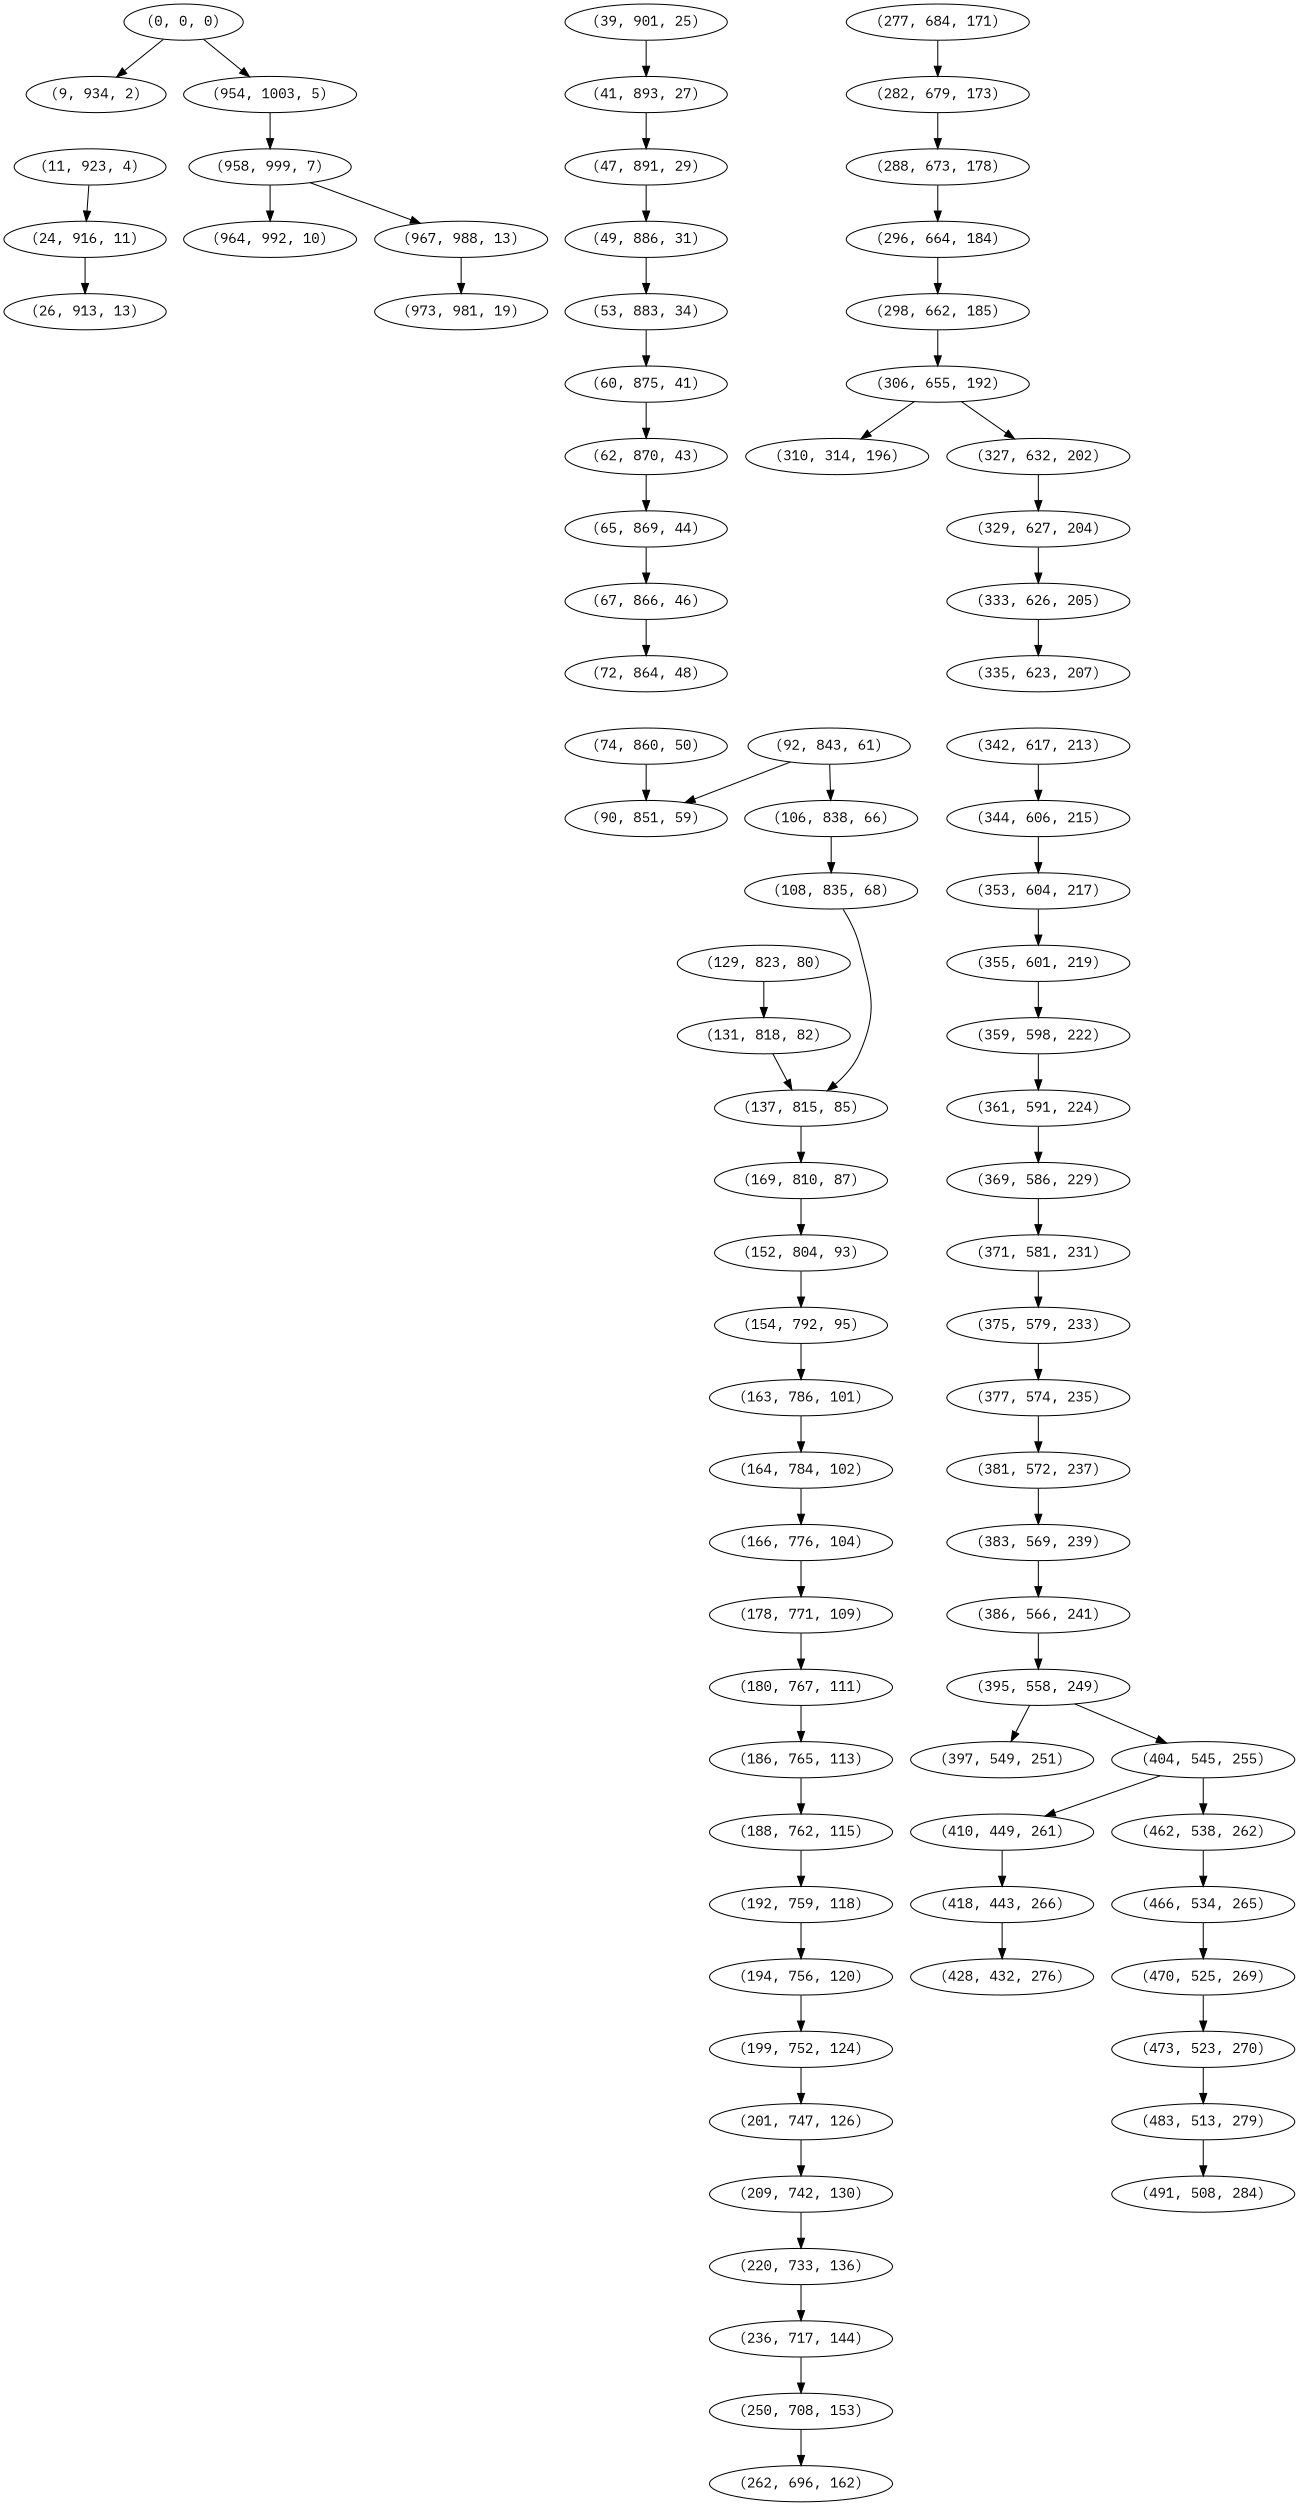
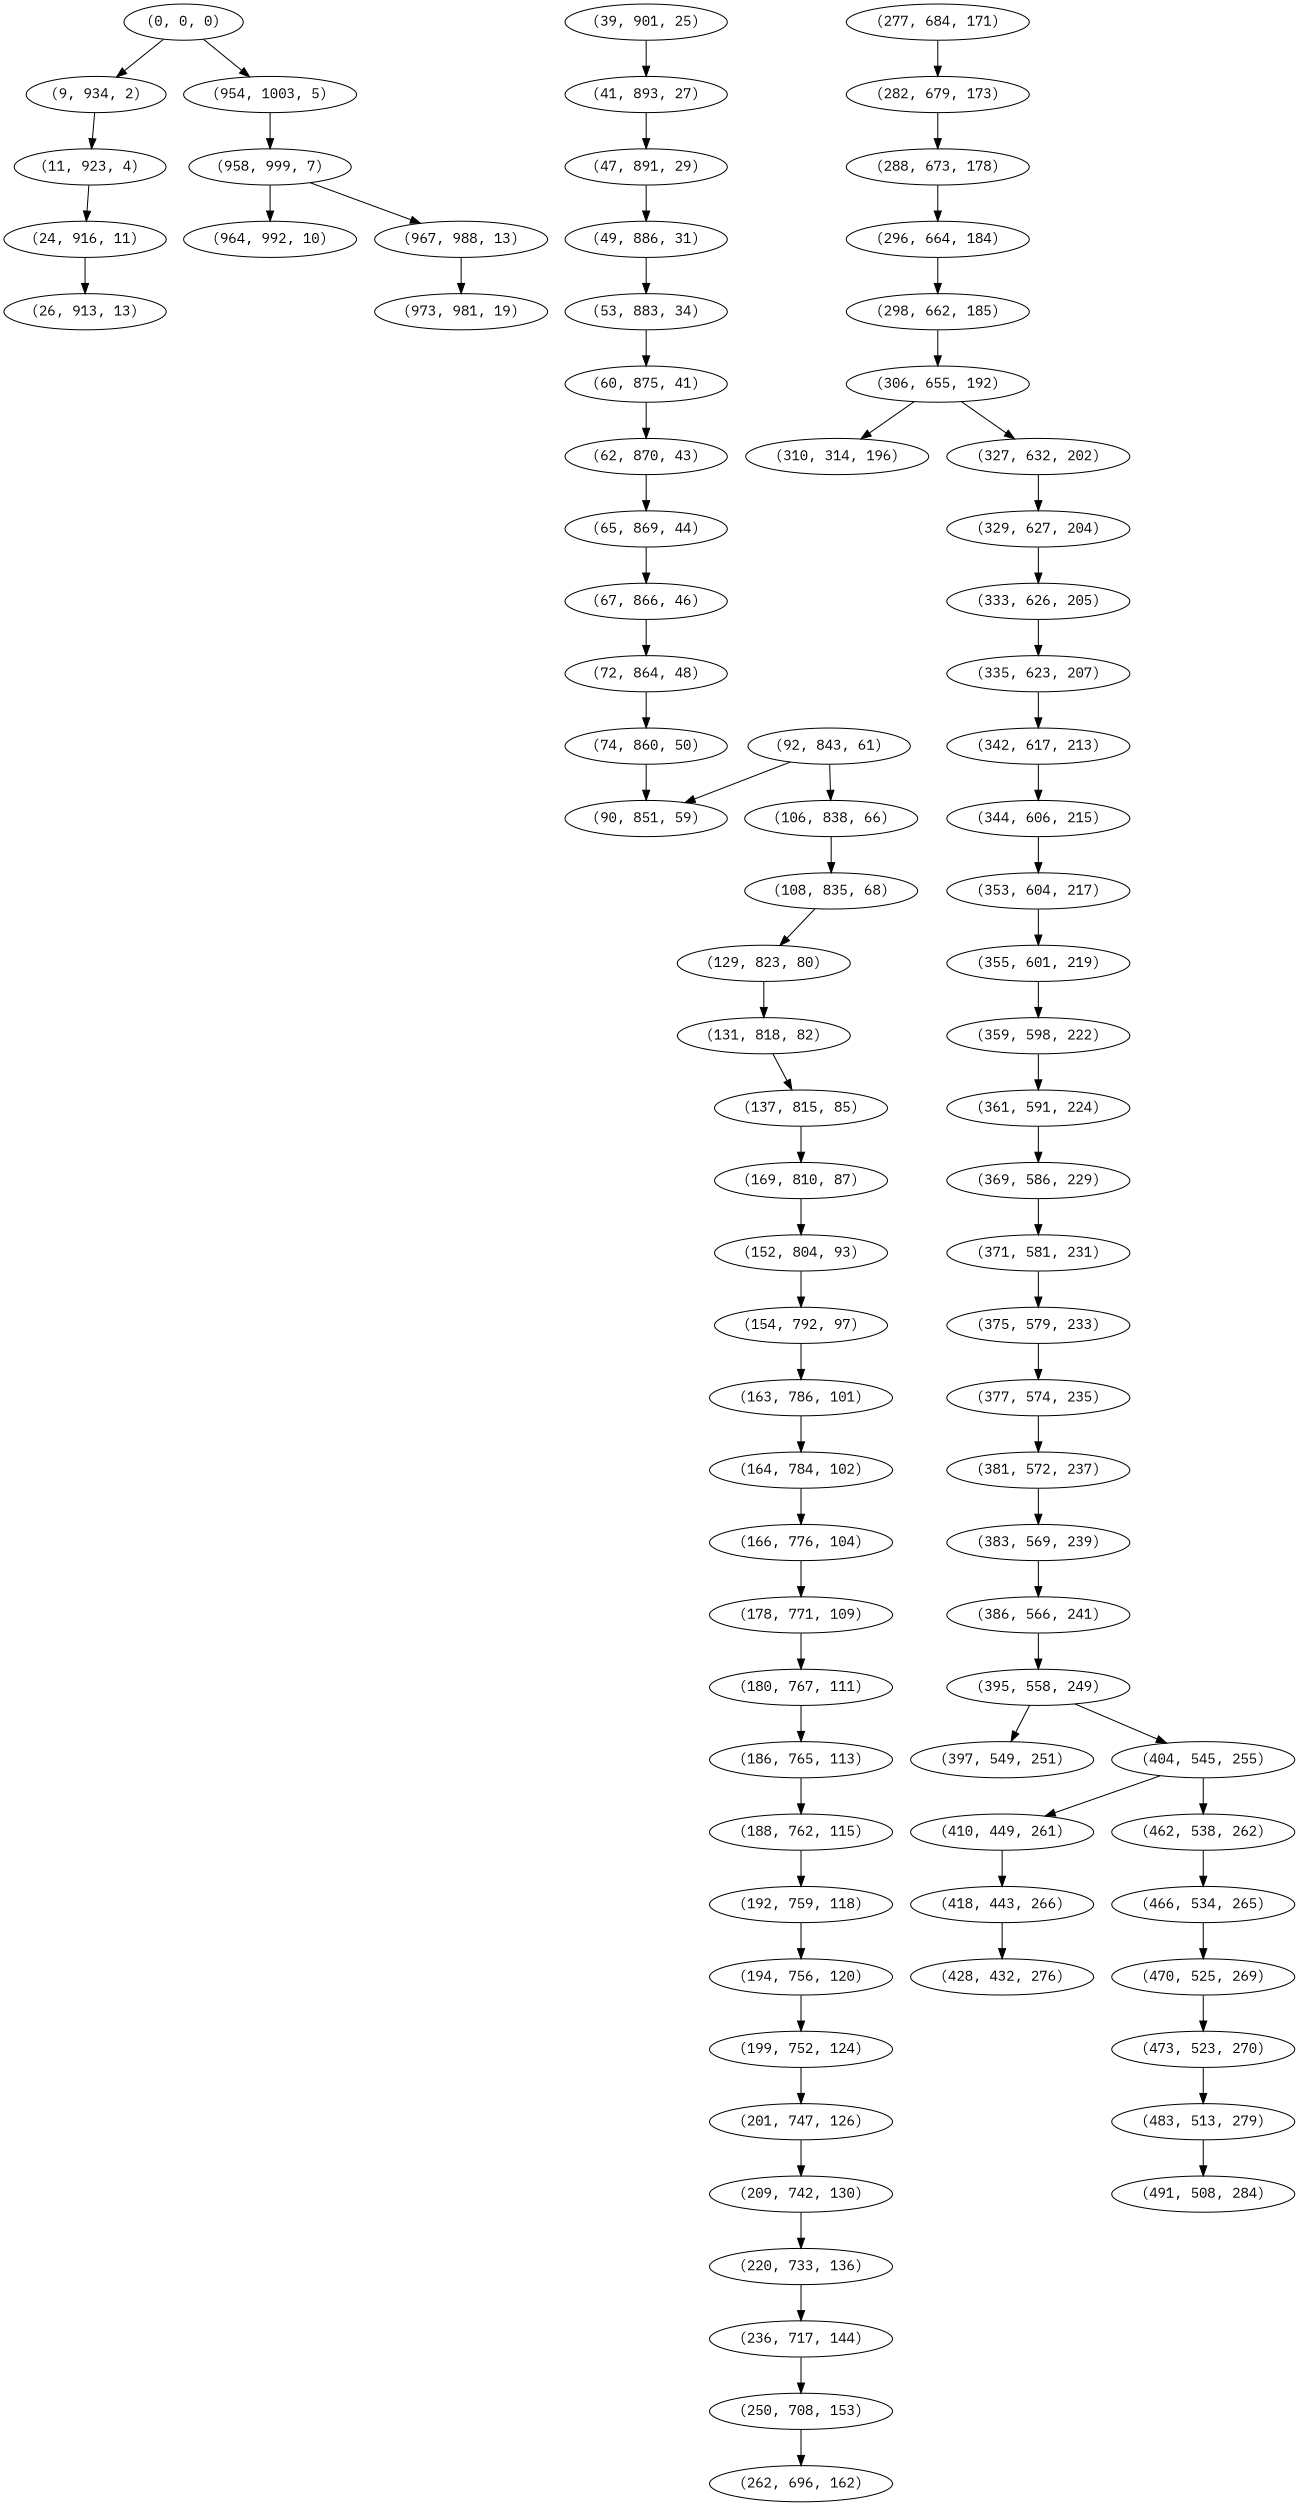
none -> (94, 126)
none -> (646, 705)
none -> (1038, 705)
(871, 1000) -> (801, 924)
(801, 1325) -> (801, 1325)
